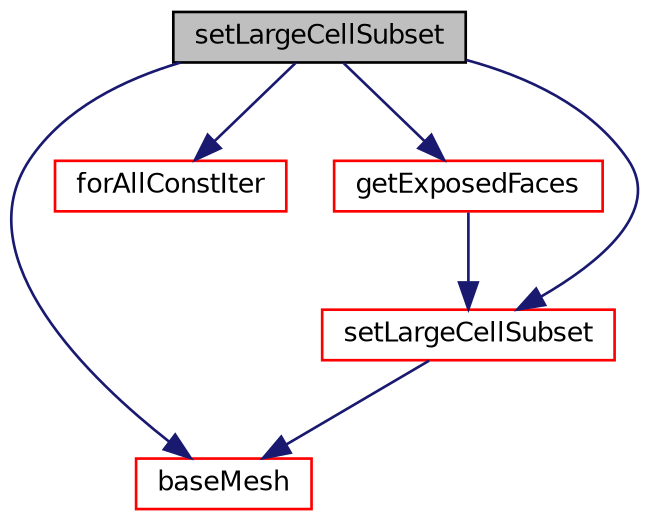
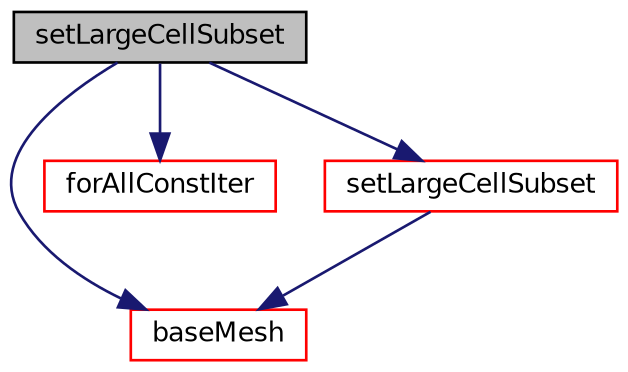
(468, 186) -> none
